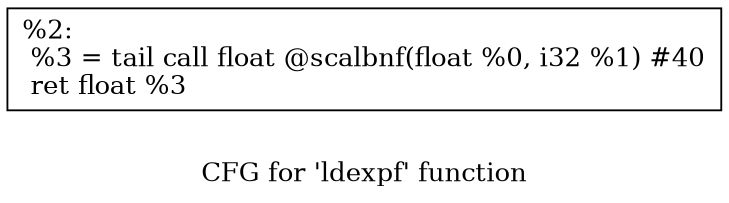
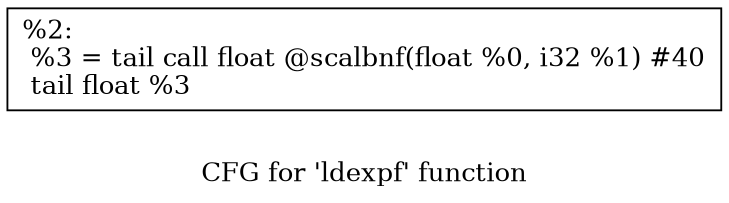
(105, 86) -> (107, 86)
